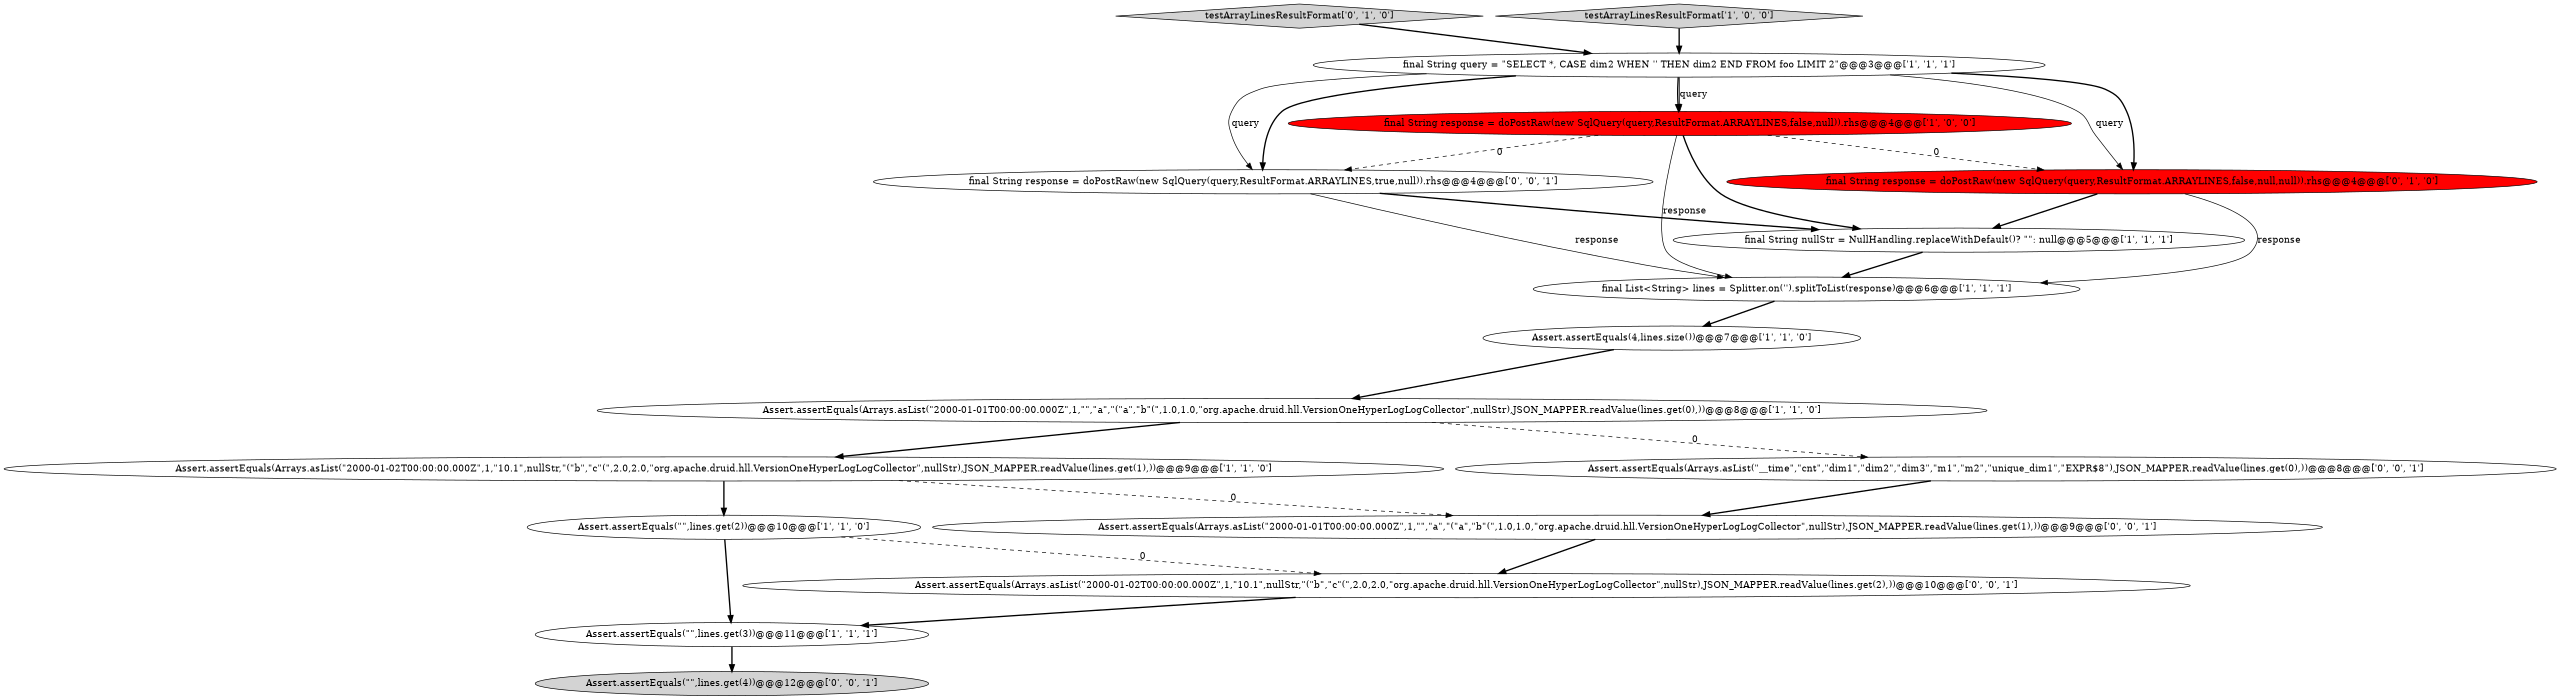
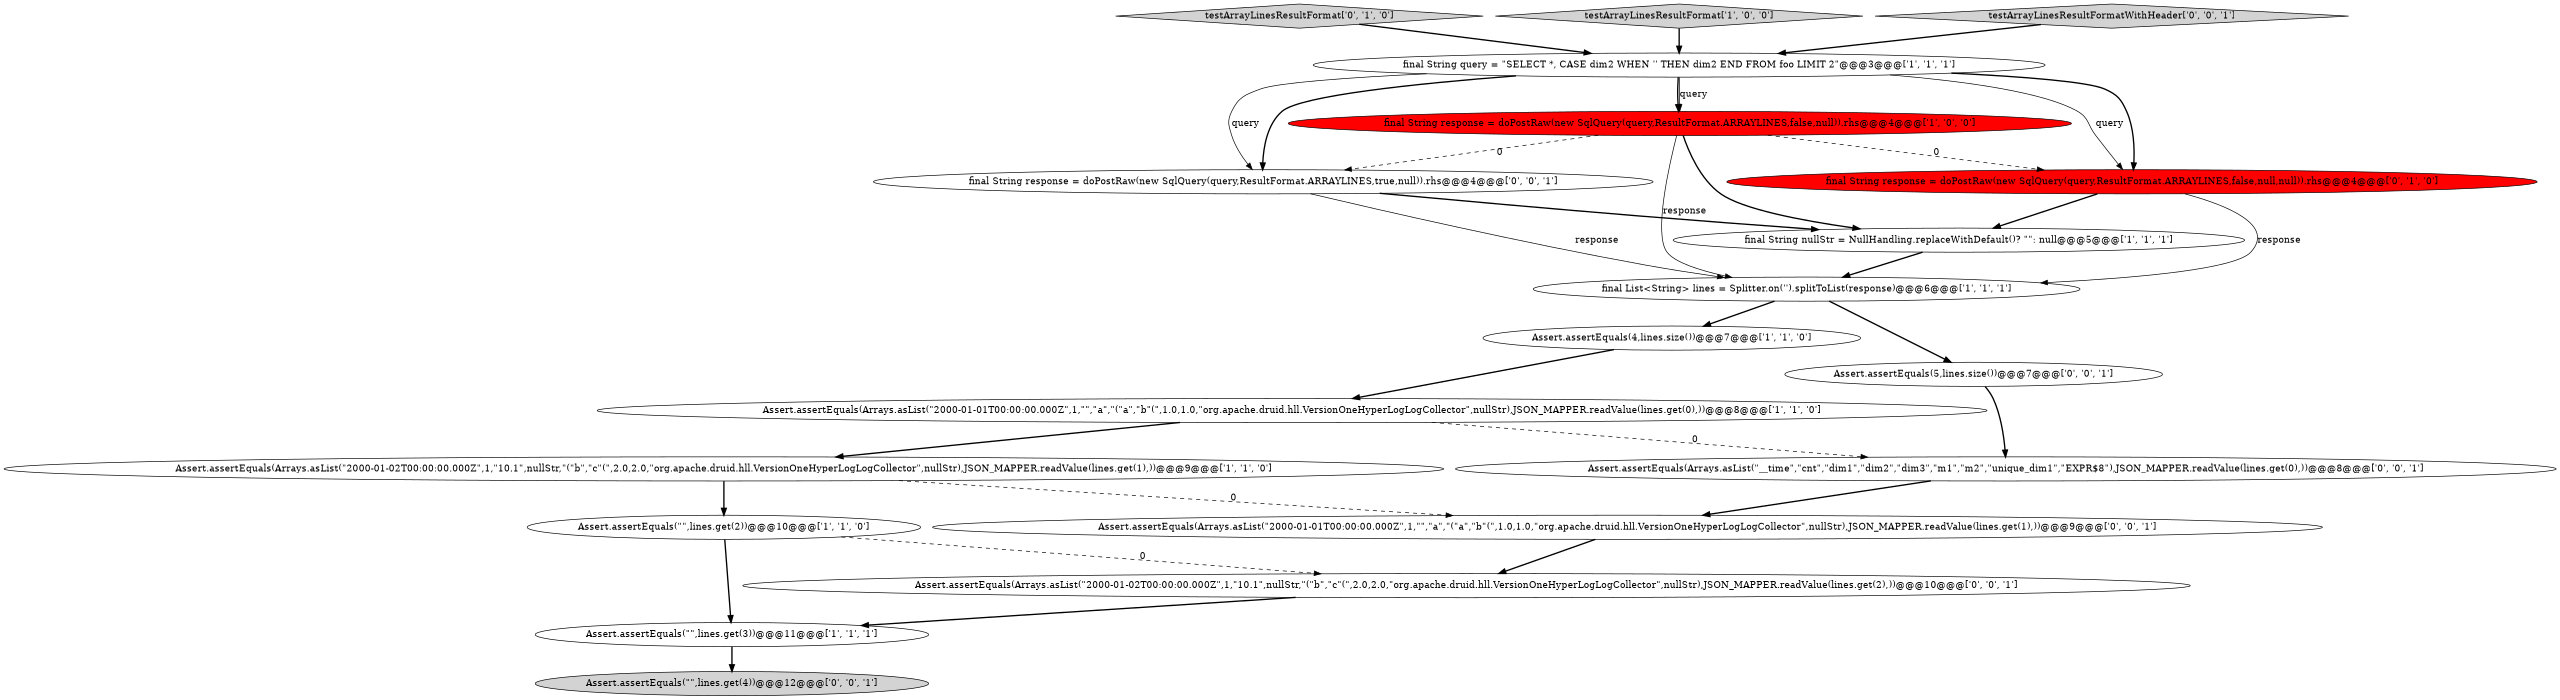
none -> (2112, 16)
none -> (1974, 374)
